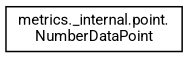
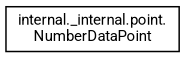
(94, 29) -> (93, 29)
